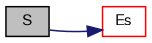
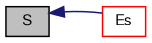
(68, 31) -> (83, 12)
